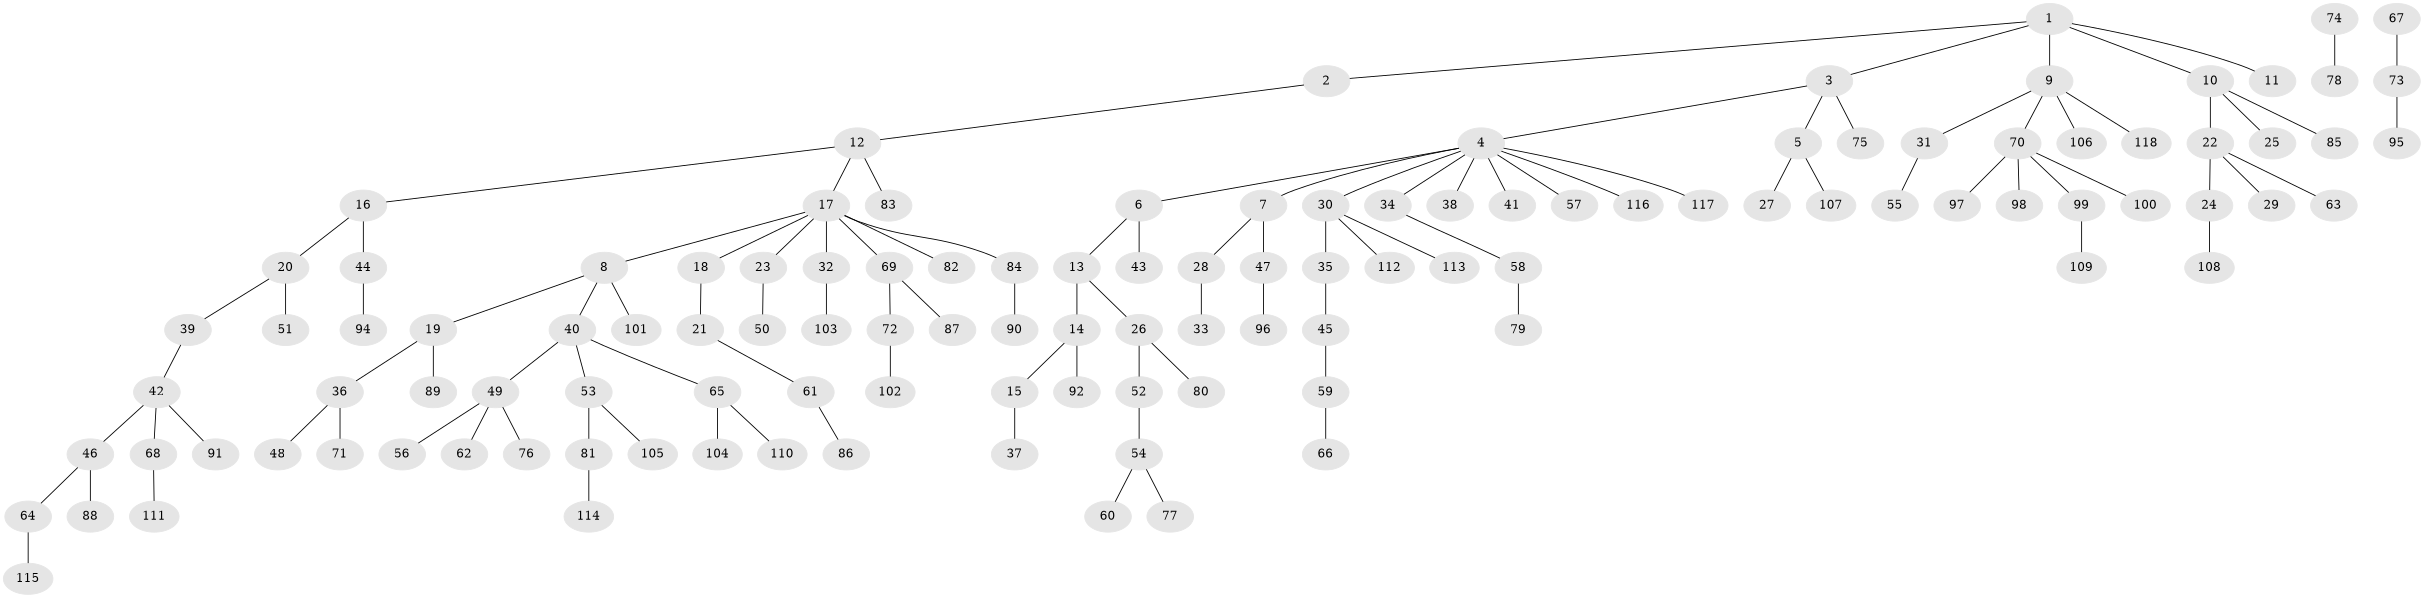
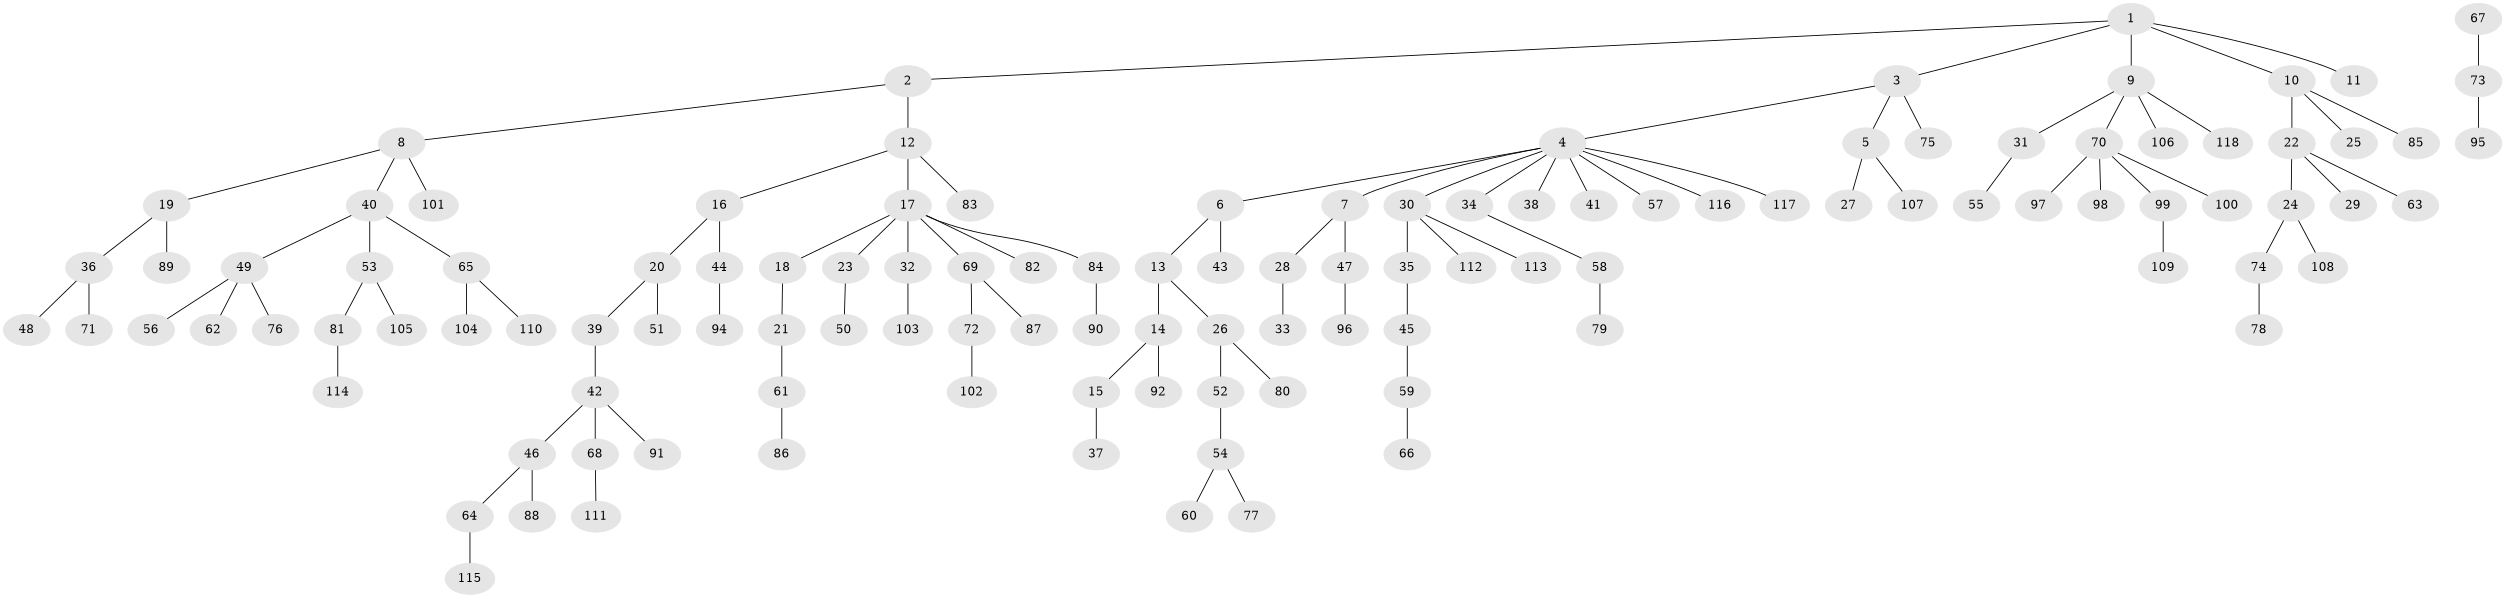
(715, 237) -> (655, 112)
none -> (2275, 237)
